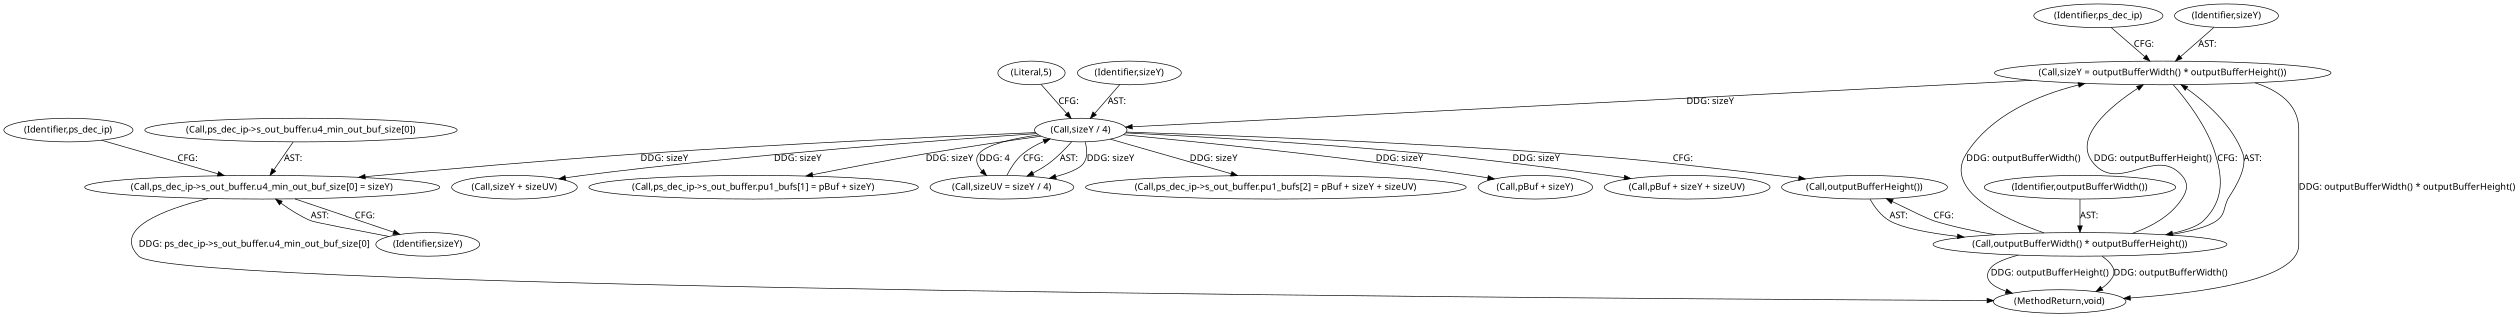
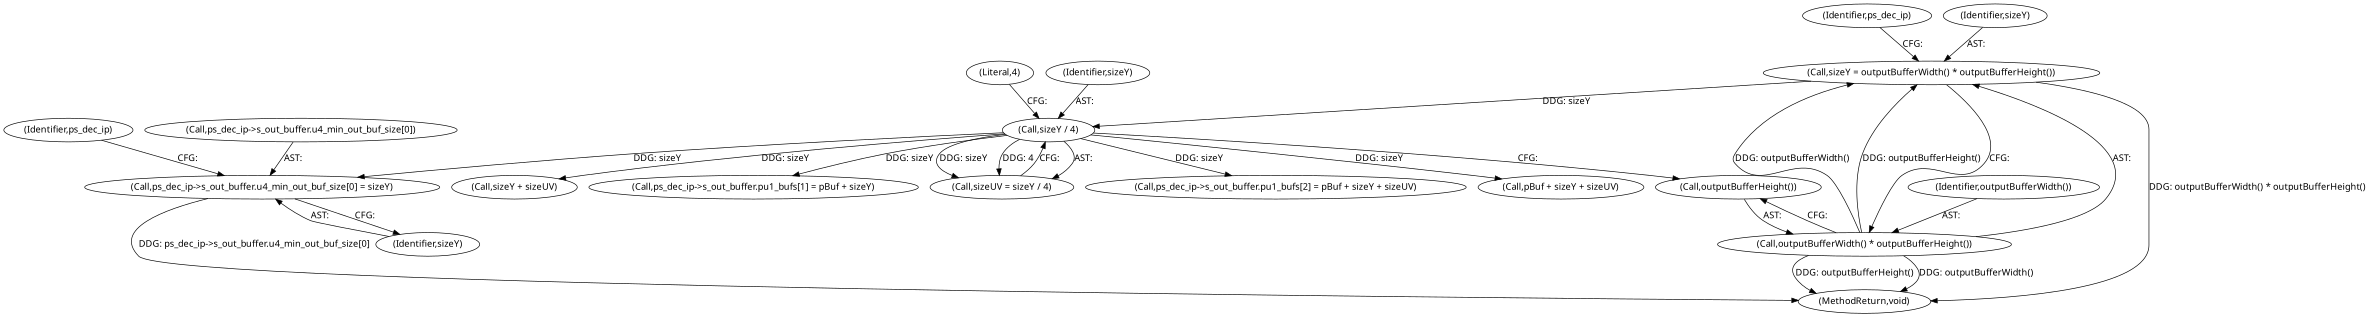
(1031, 73) -> (1000, 73)
(1535, 187) -> none
